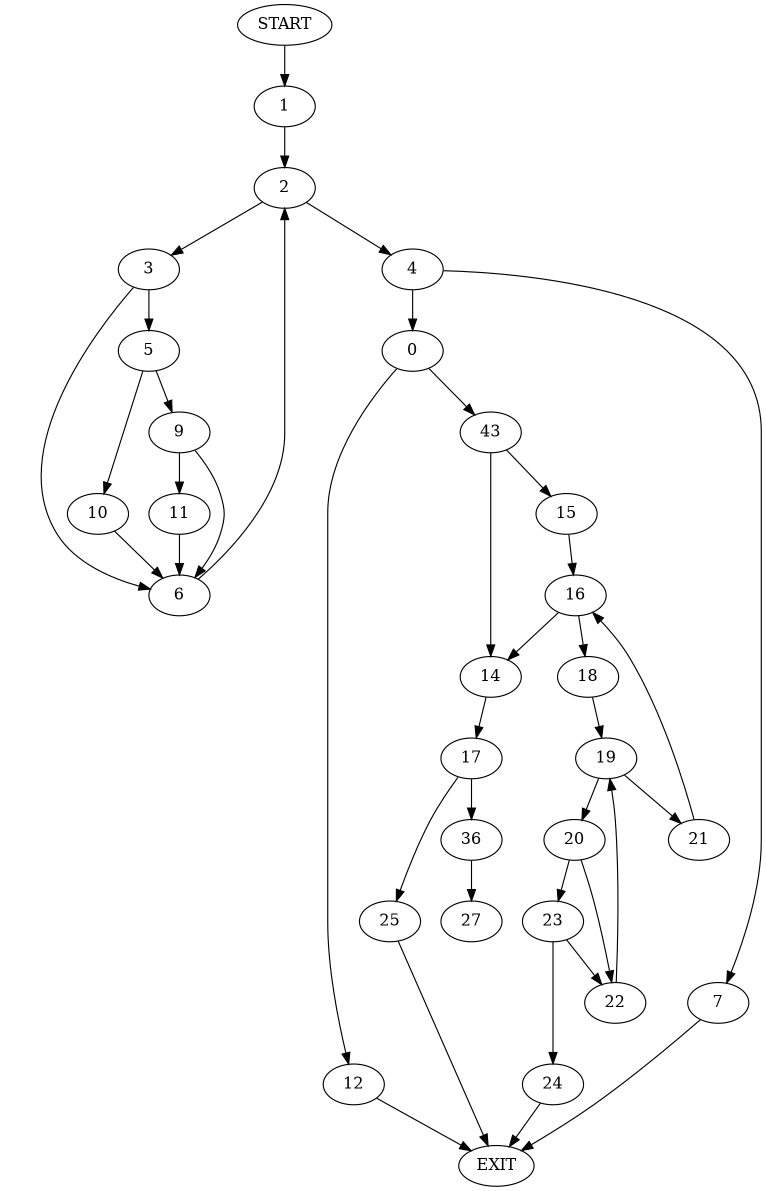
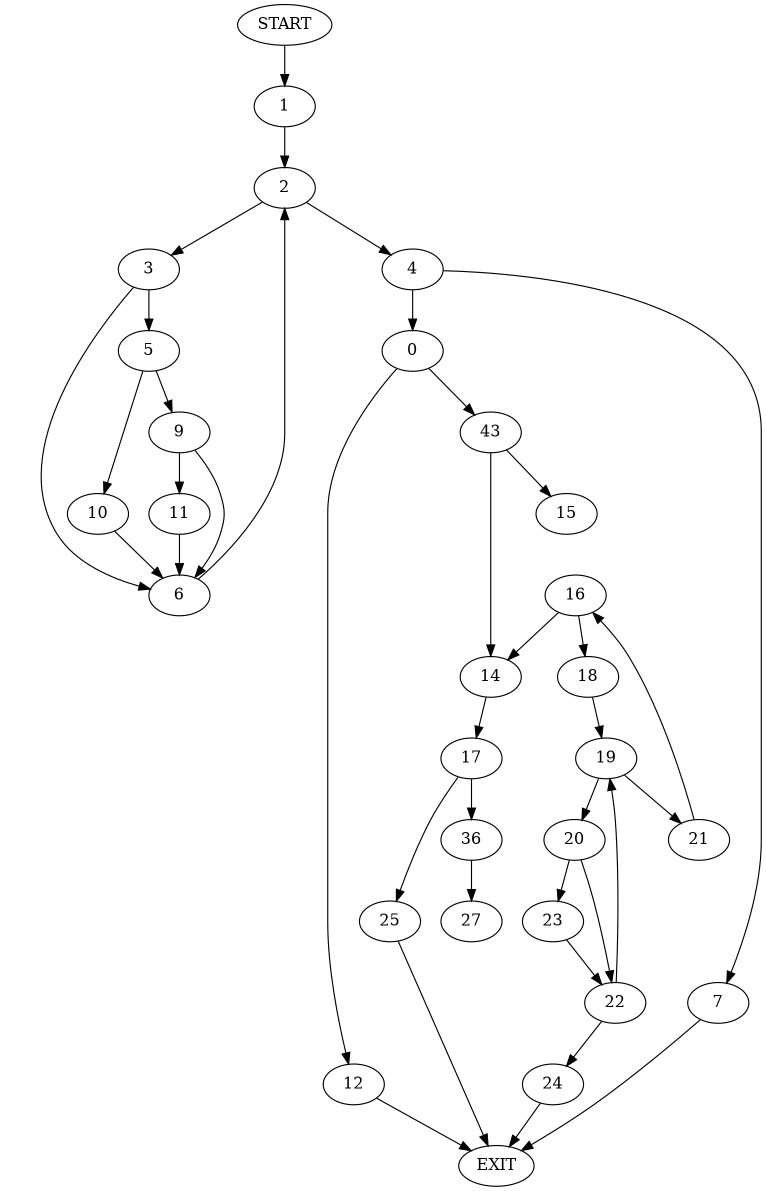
(570, 549) -> none
(553, 997) -> (588, 1039)
